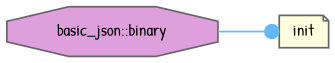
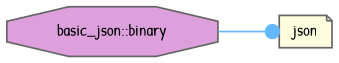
(304, 32) -> (306, 32)
